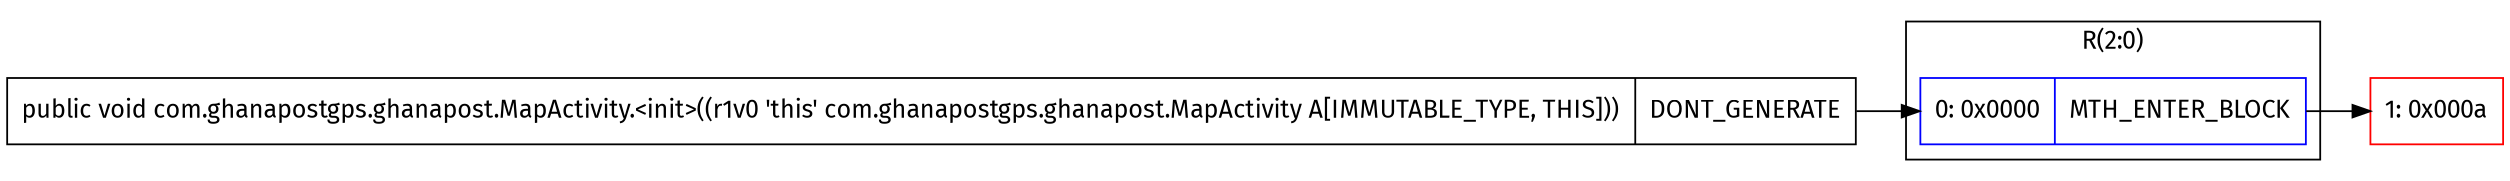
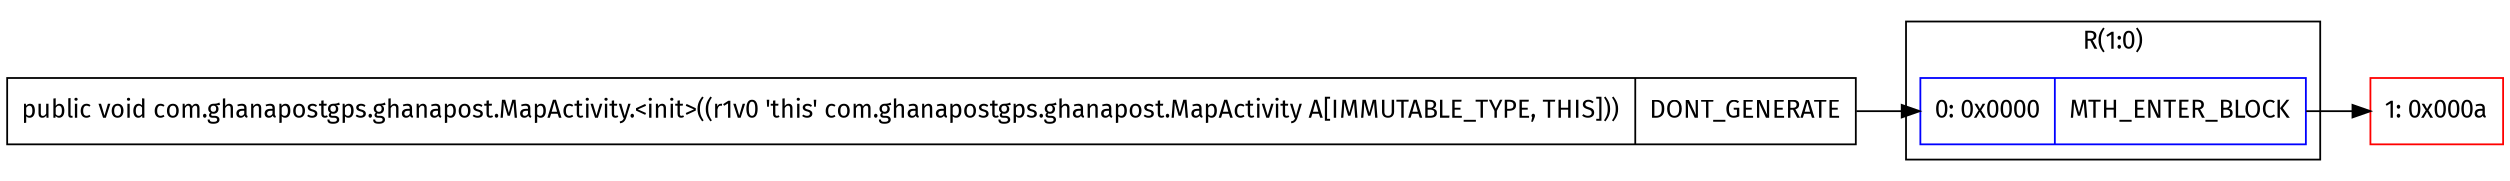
(2113, 42) -> (2113, 42)
